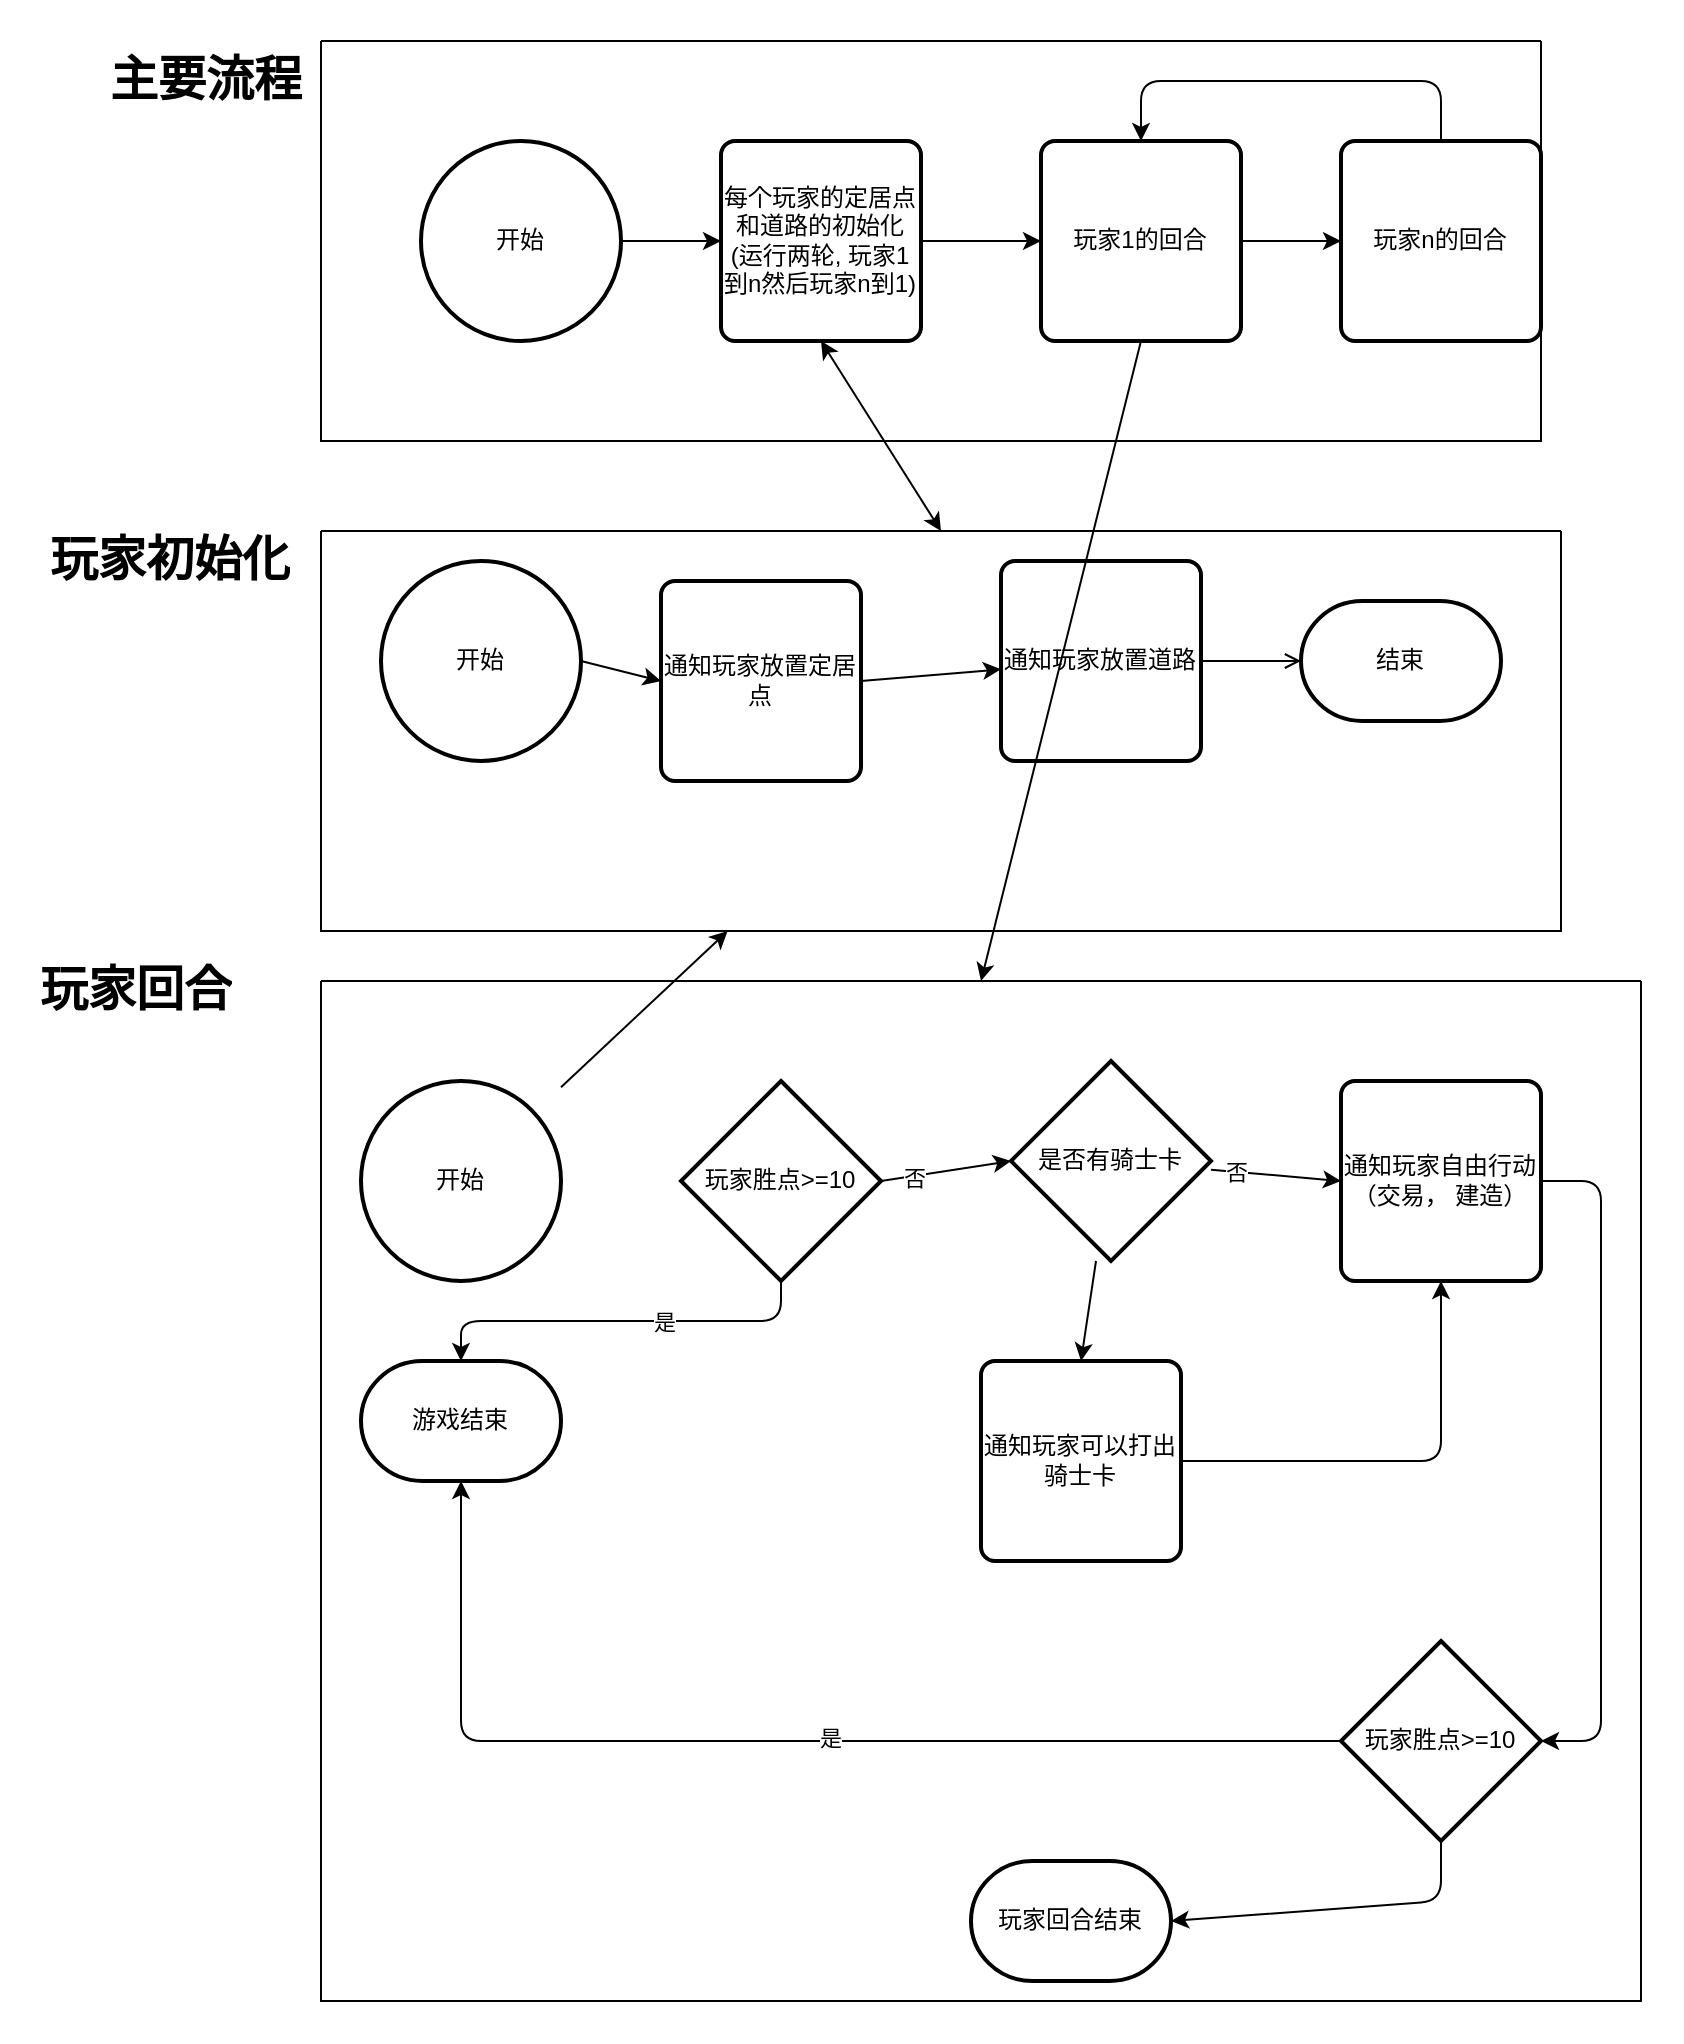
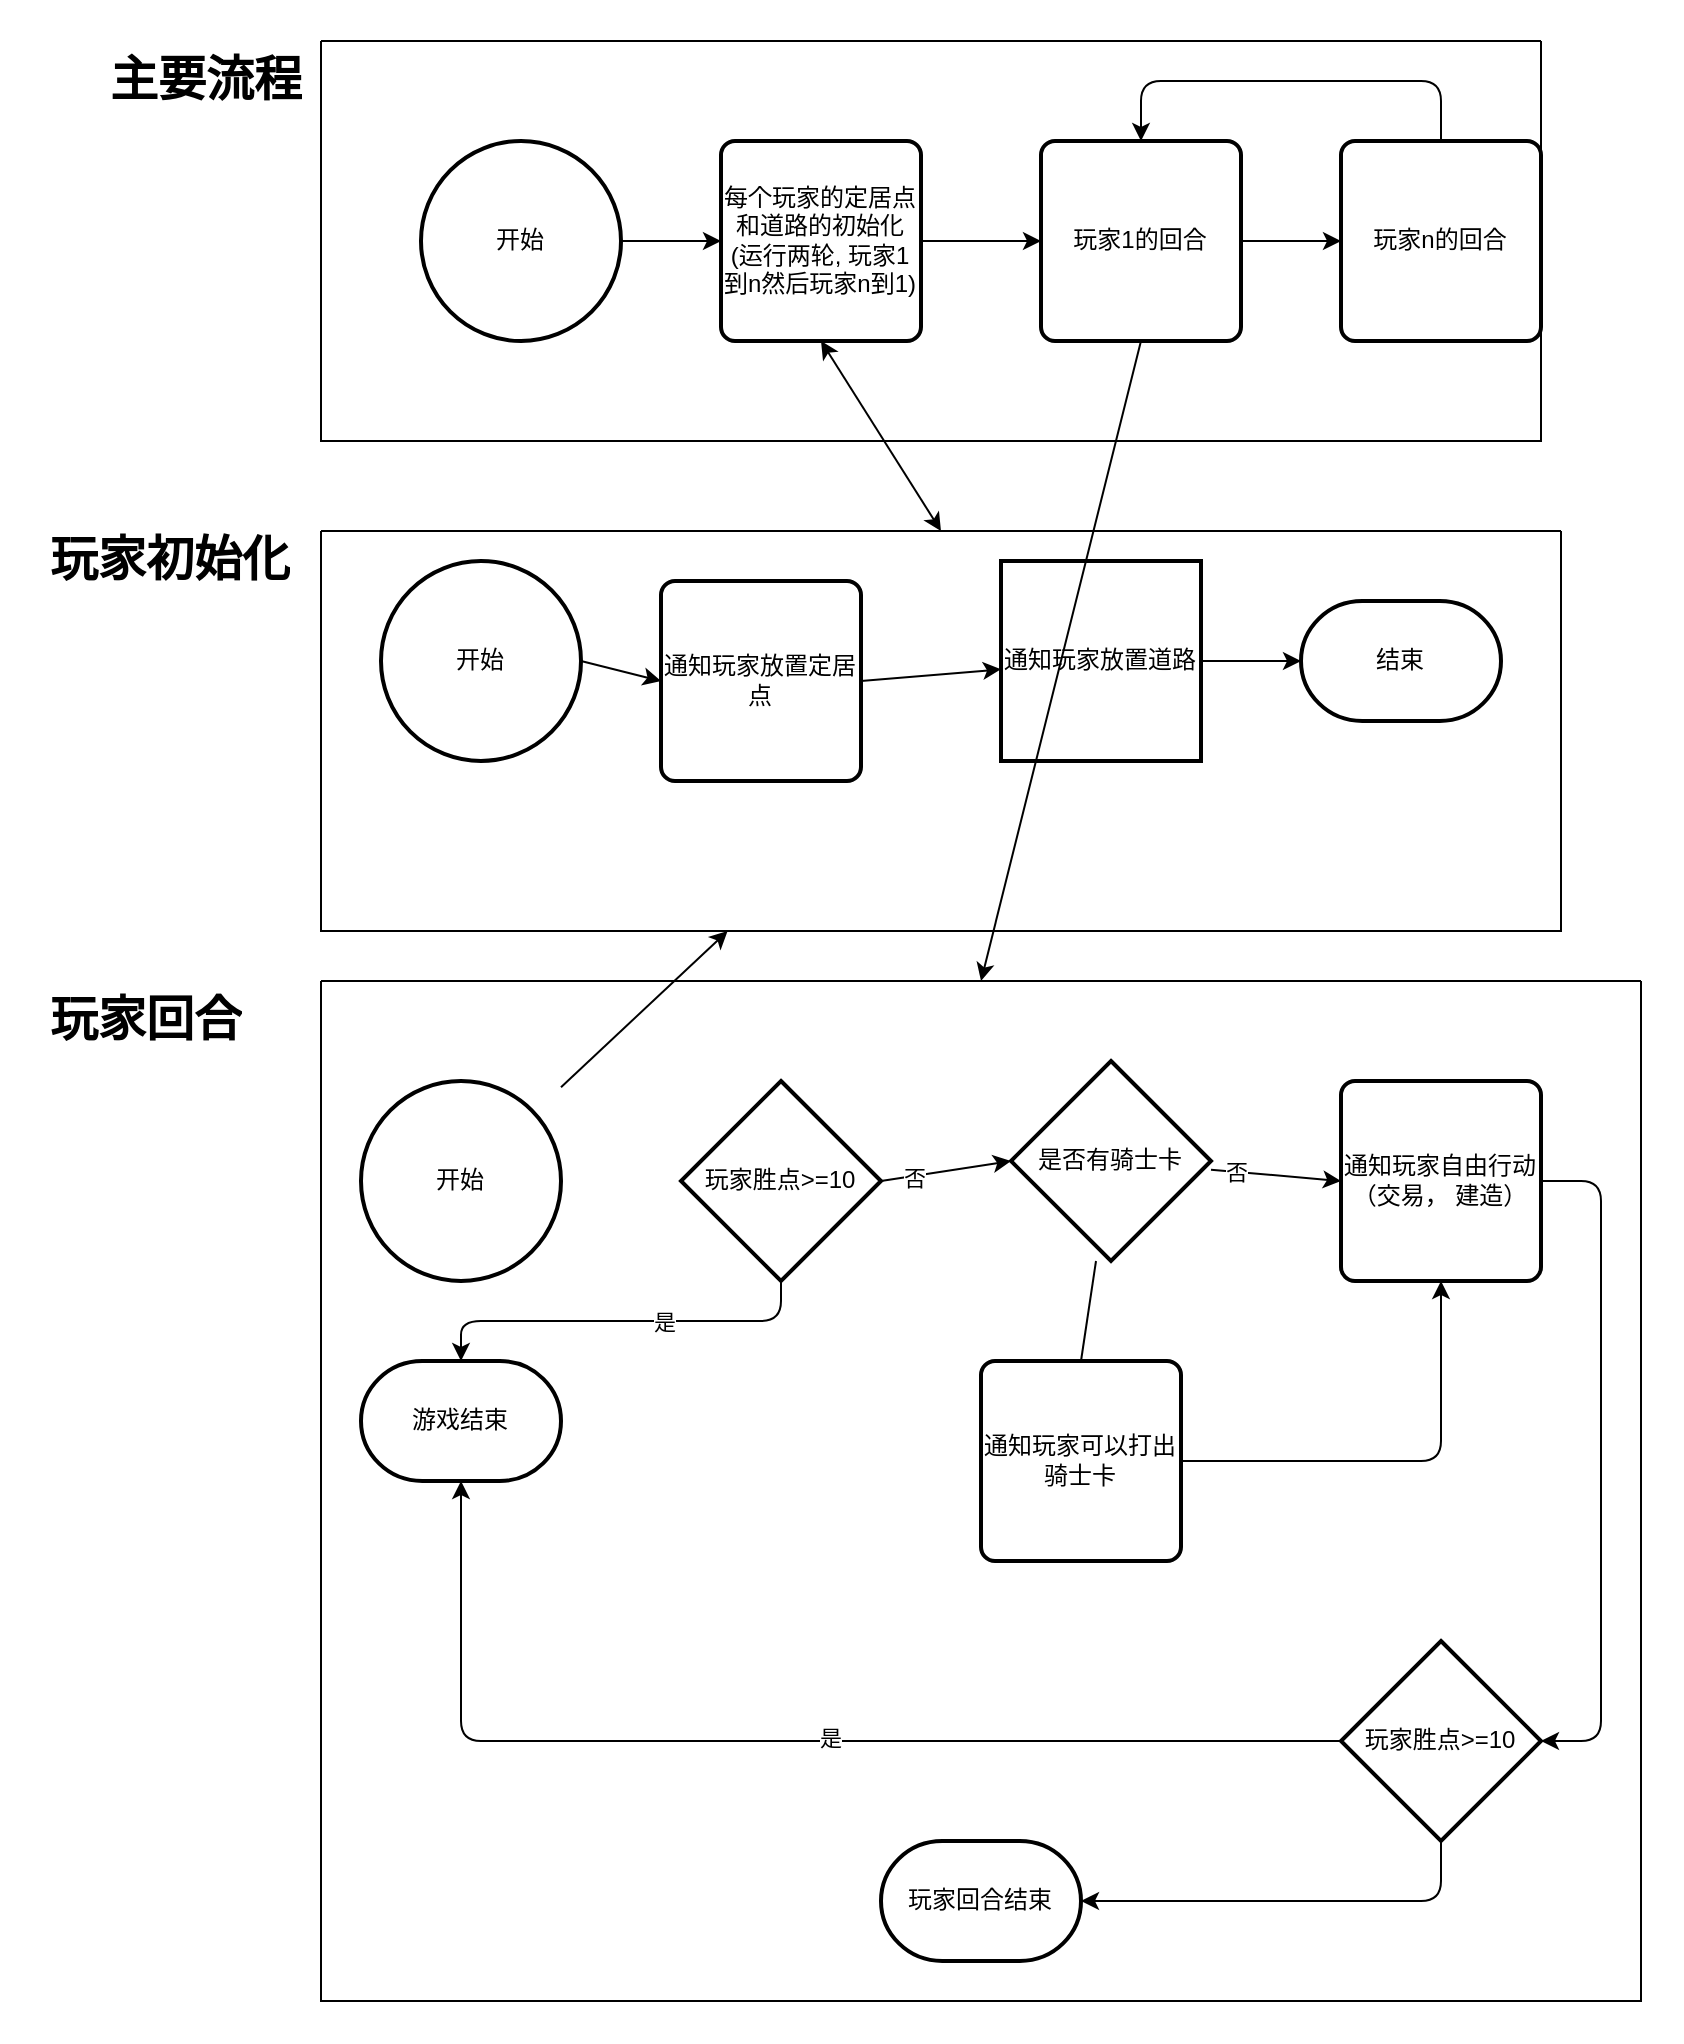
(1101, 661) -> (1101, 661)
(1288, 661) -> (1286, 661)
(166, 991) -> (176, 1021)
(1083, 1346) -> (1082, 1351)
(1071, 1921) -> (981, 1901)
